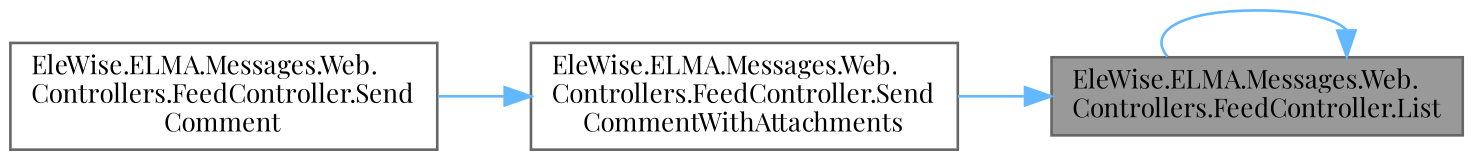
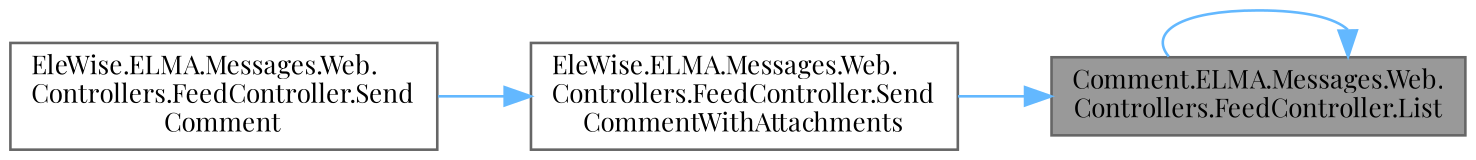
(1257, 96) -> (1258, 96)
